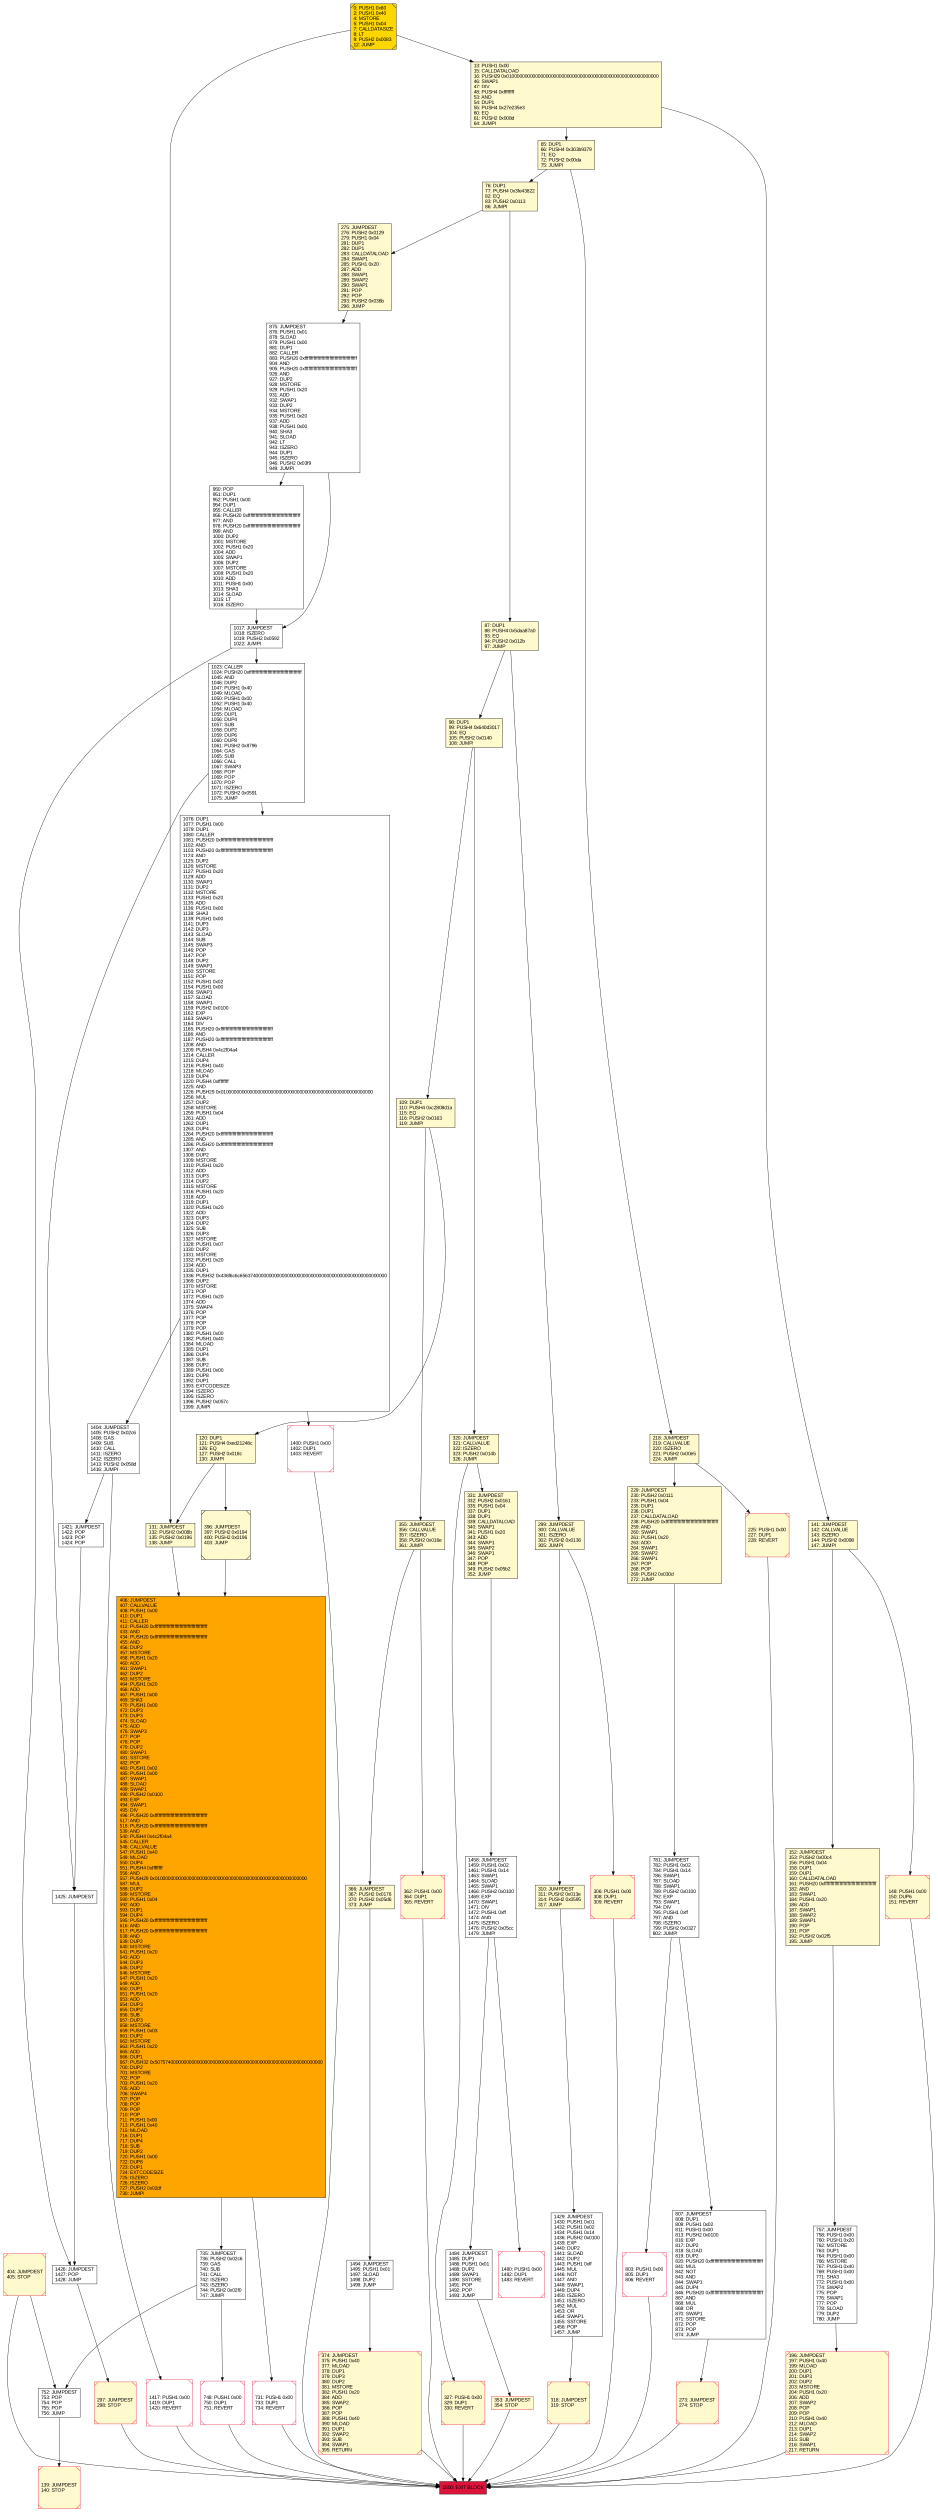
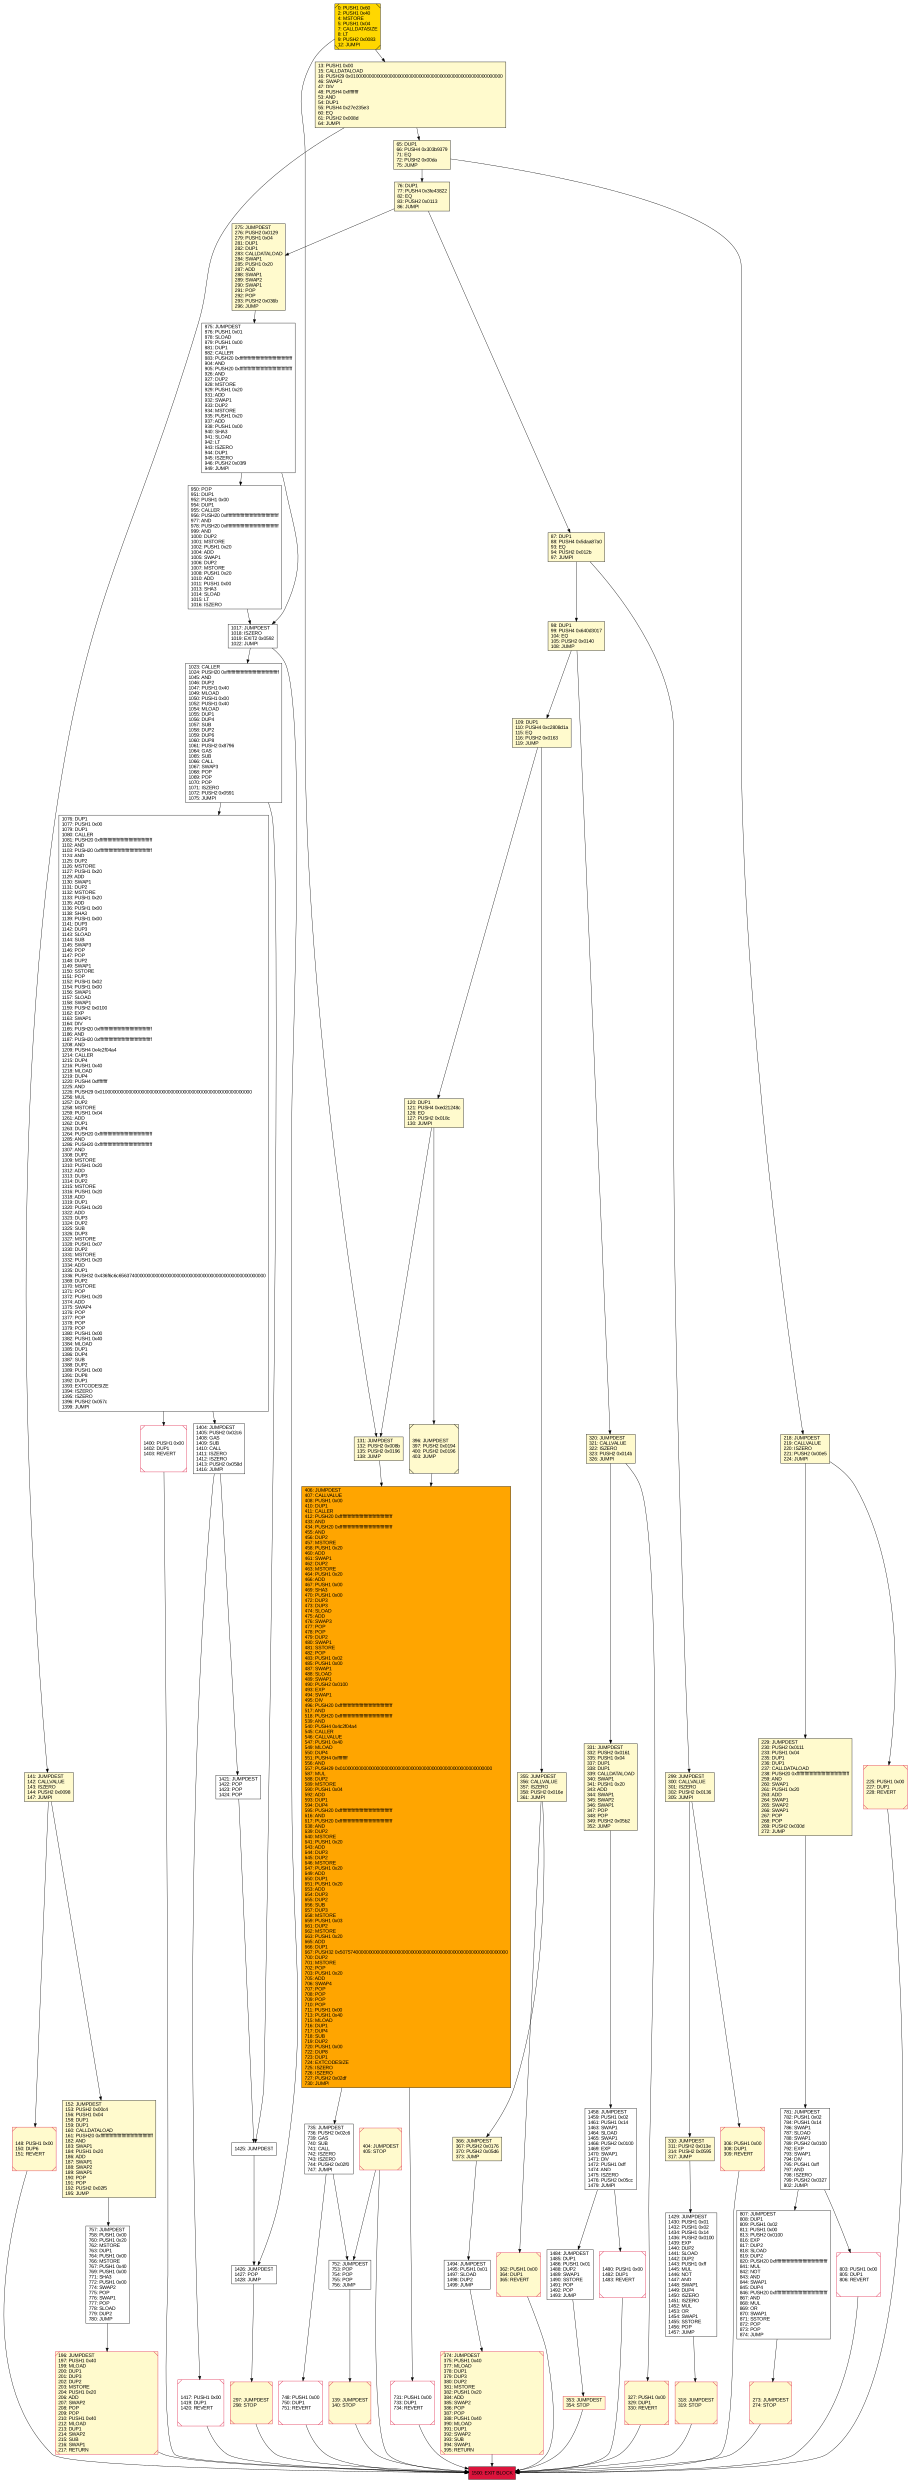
(257, 636) -> (253, 636)
none -> (616, 2423)
none -> (395, 2462)
